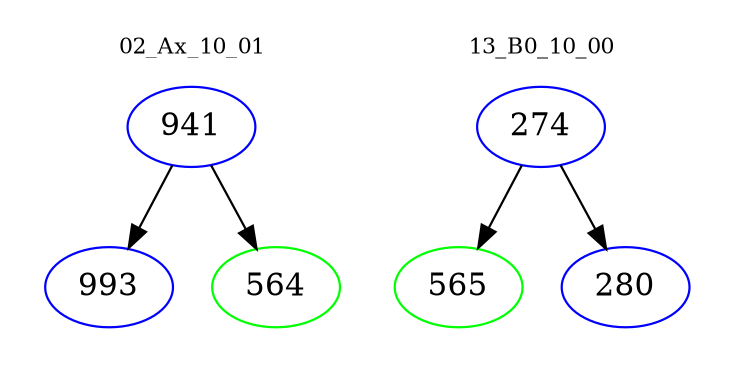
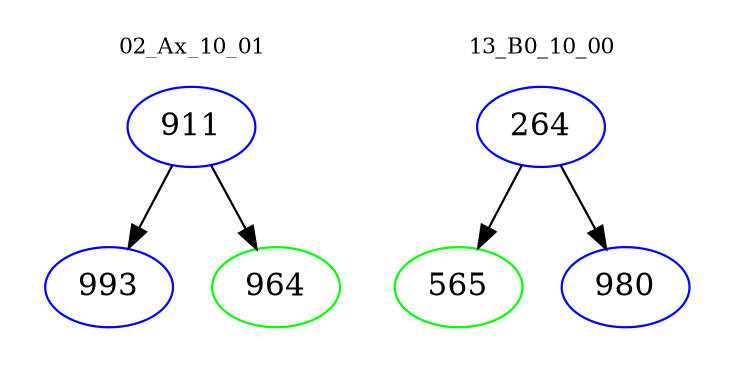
(191, 127) -> (191, 127)
(541, 127) -> (541, 127)
(276, 287) -> (276, 287)
(626, 287) -> (626, 287)
